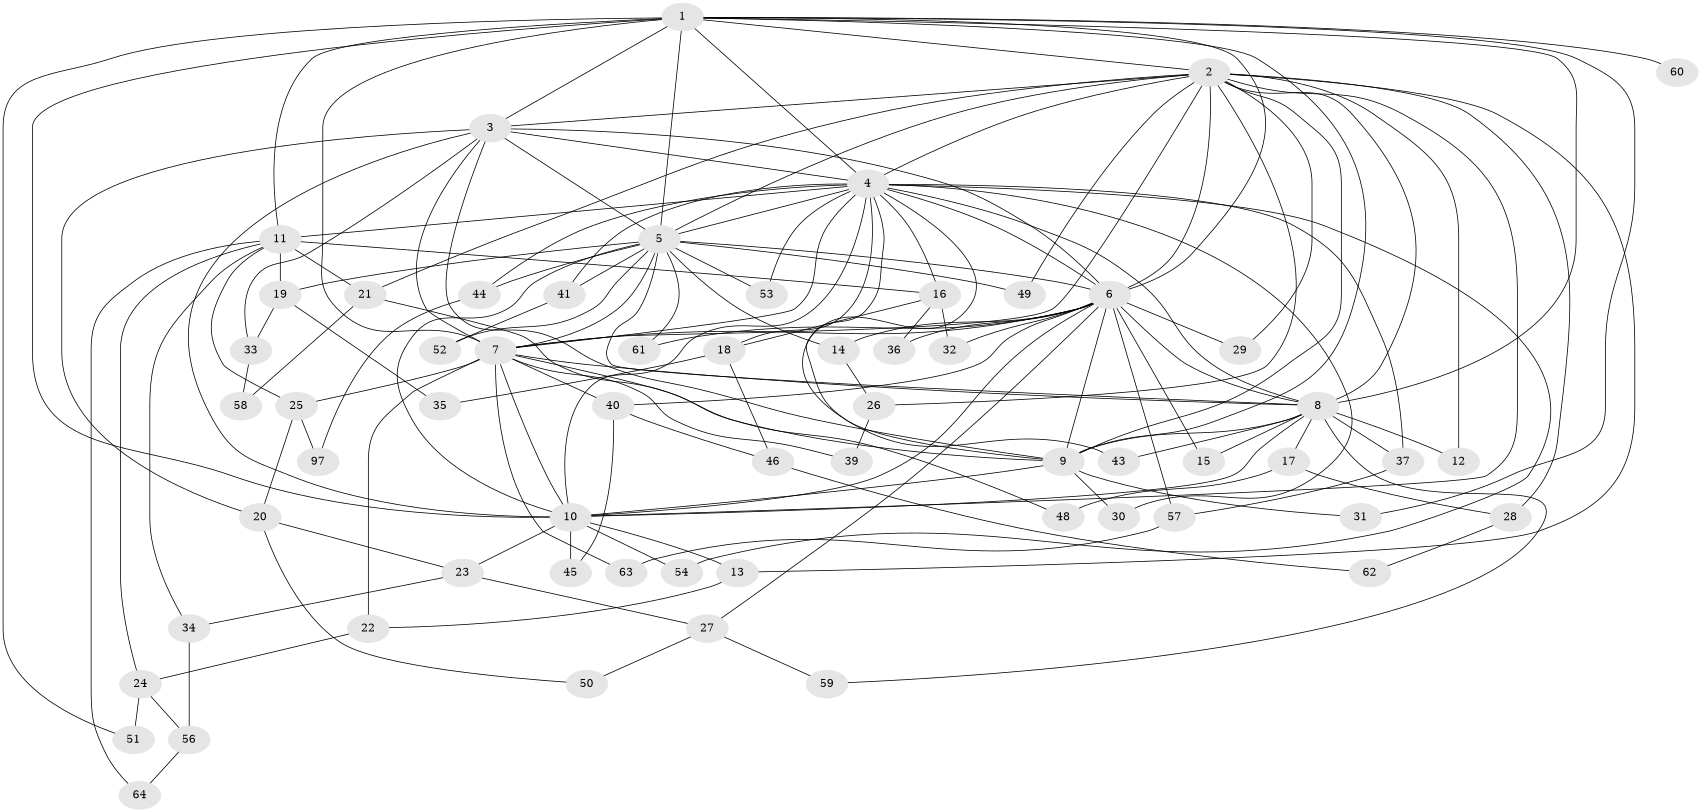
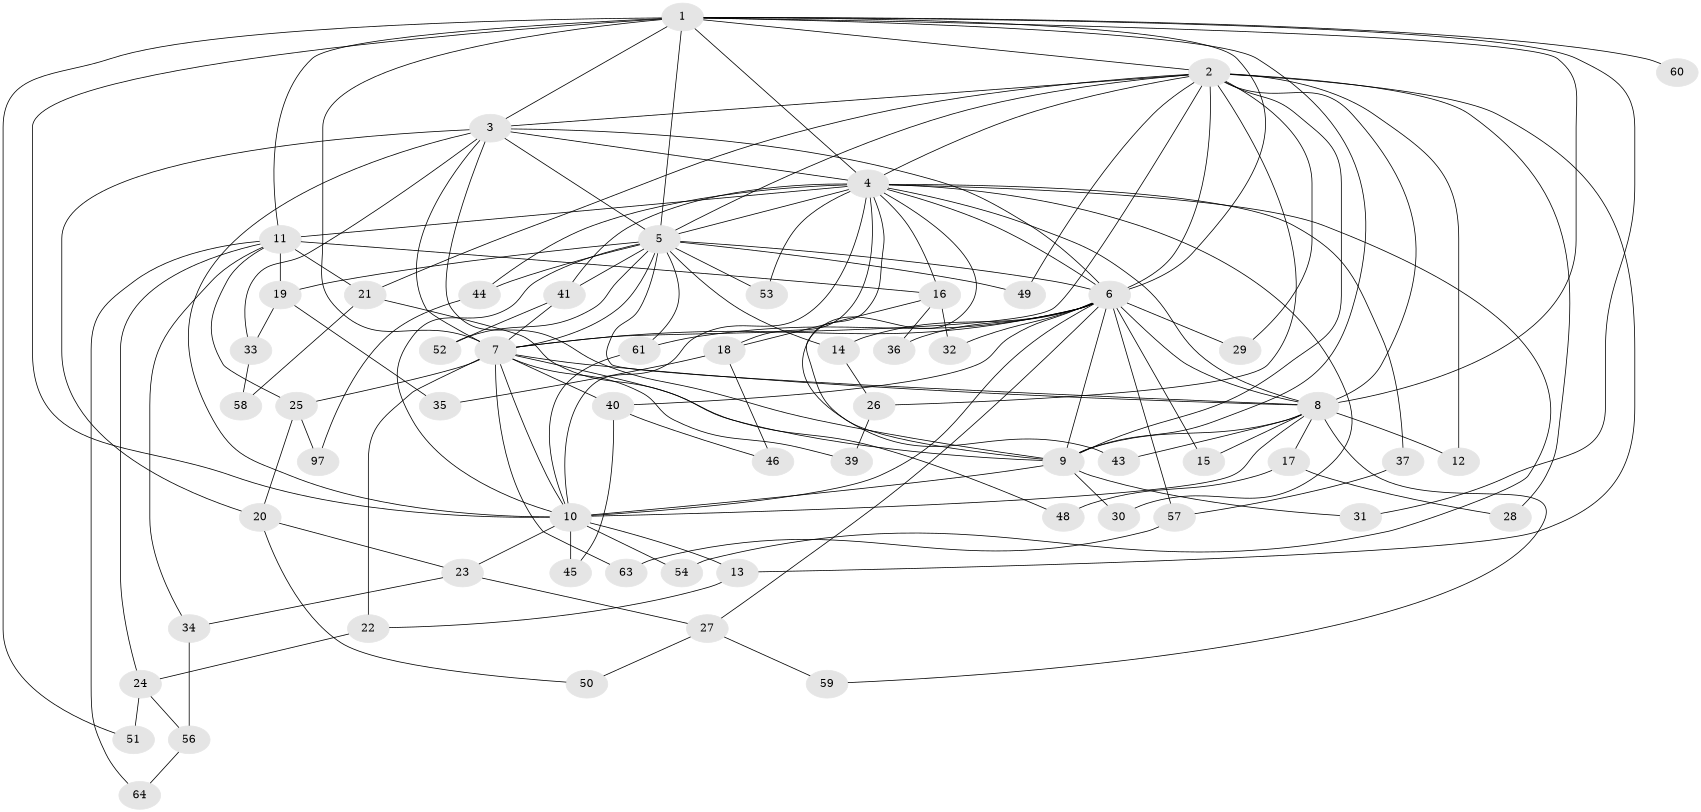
(722, 323) -> (531, 322)
(1361, 434) -> none
(1377, 486) -> (552, 413)
(1370, 573) -> none
